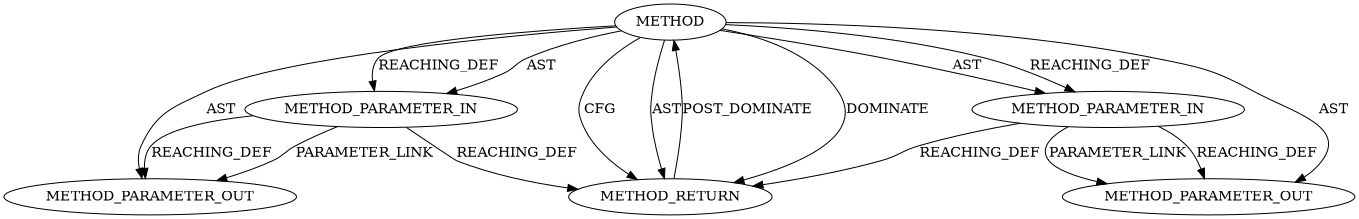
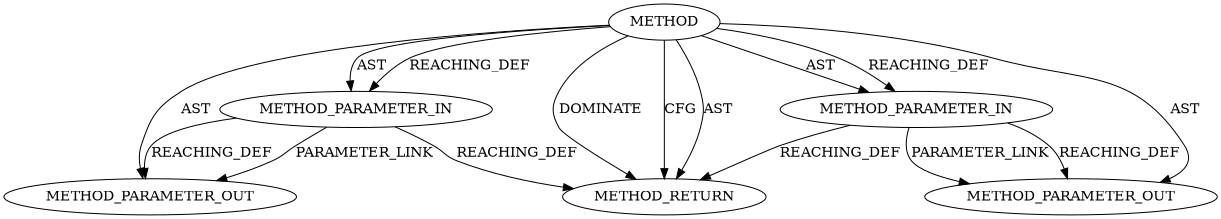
(682, 115) -> none
